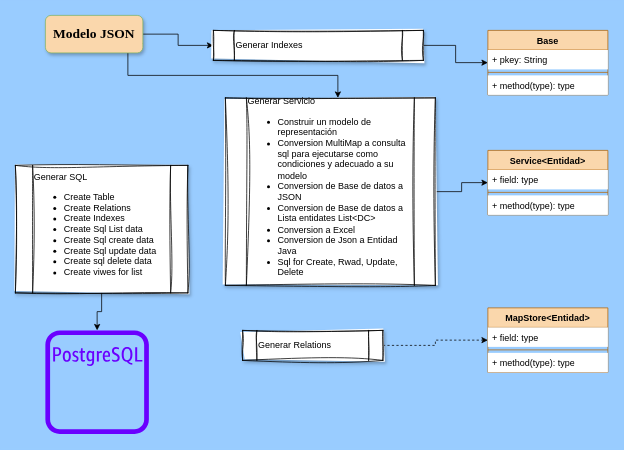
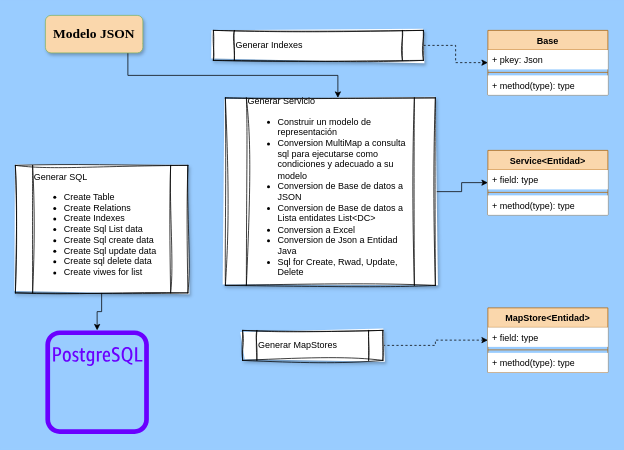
(186, 45) -> none
(456, 51) -> (456, 51)
(523, 61) -> (519, 61)
(298, 345) -> (300, 345)
